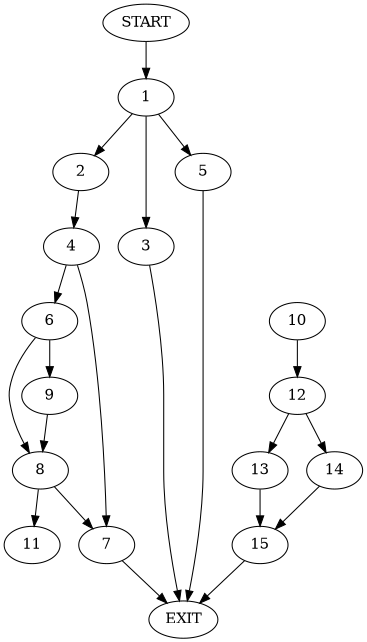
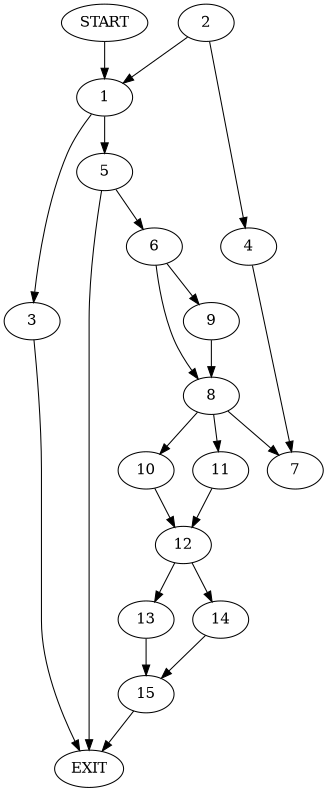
(117, 131) -> (160, 57)
(62, 279) -> (127, 205)
none -> (182, 429)
none -> (204, 503)
(141, 578) -> none
